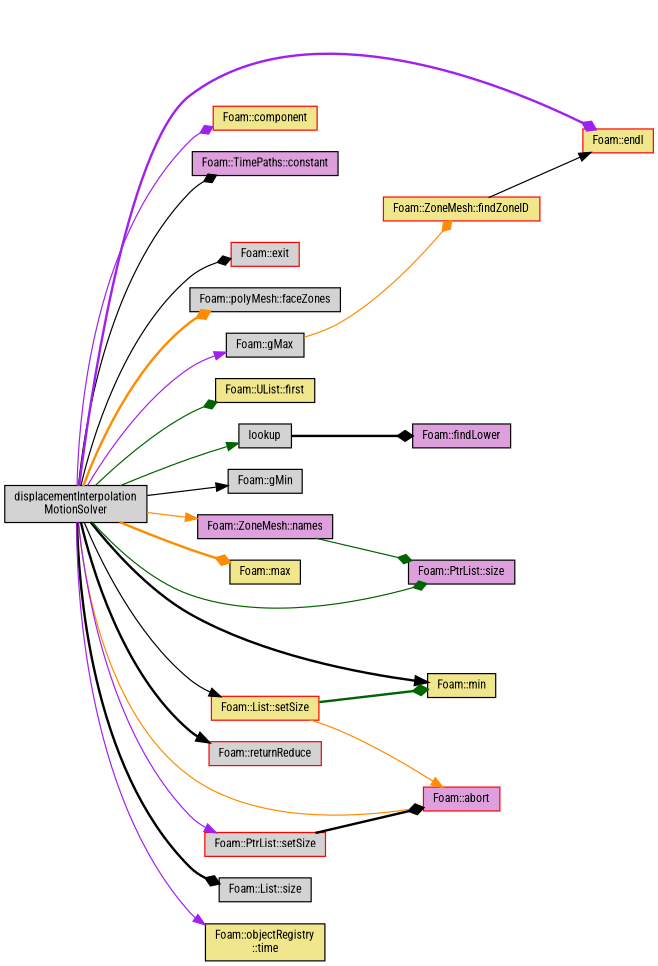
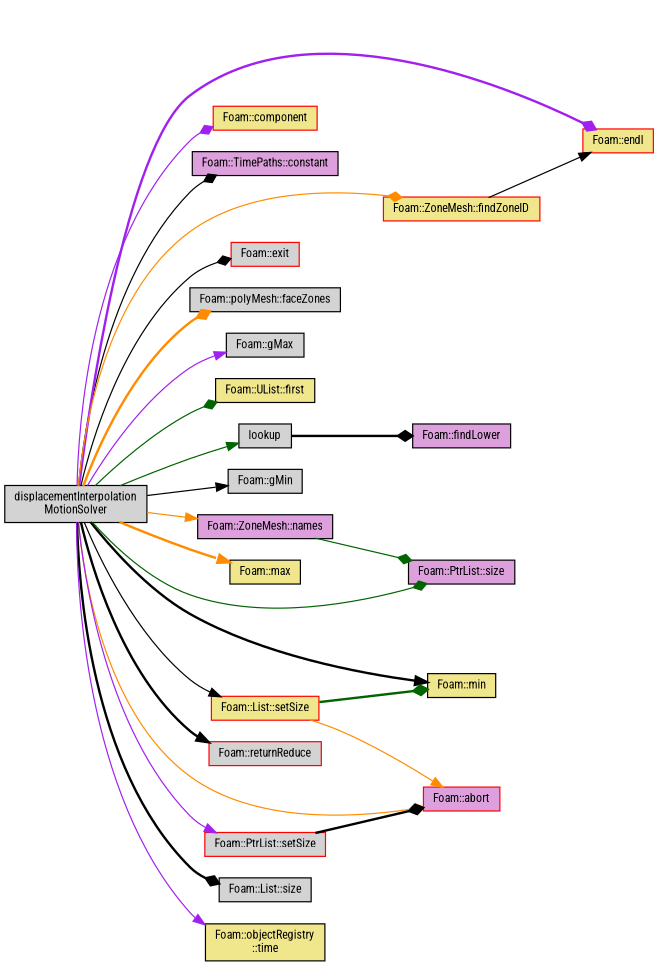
(380, 294) -> (161, 259)
(167, 541) -> (167, 541)
